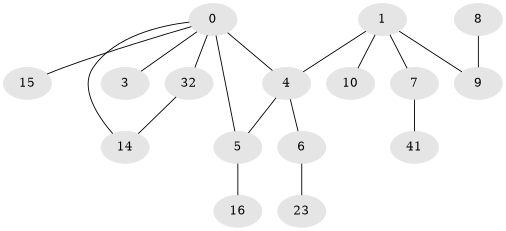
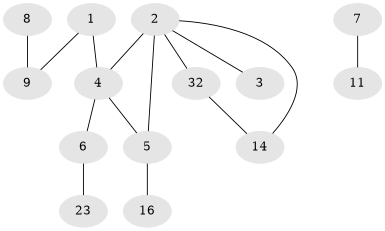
(213, 20) -> (155, 20)
(399, 52) -> none
(28, 83) -> none
(351, 83) -> none
(414, 147) -> (358, 83)
